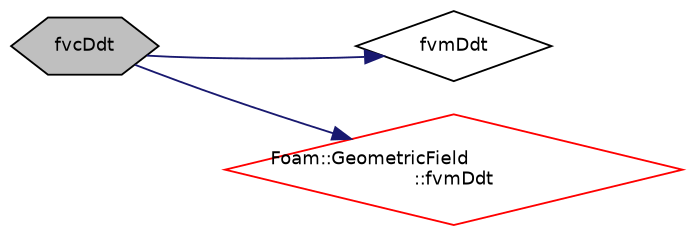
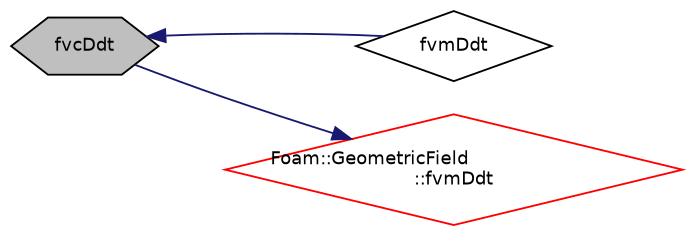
(256, 59) -> (275, 34)
